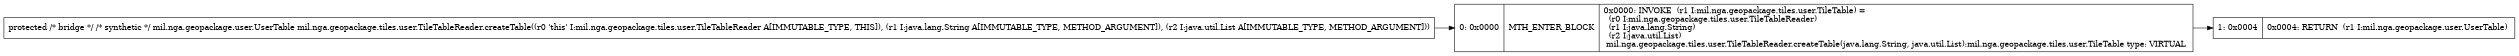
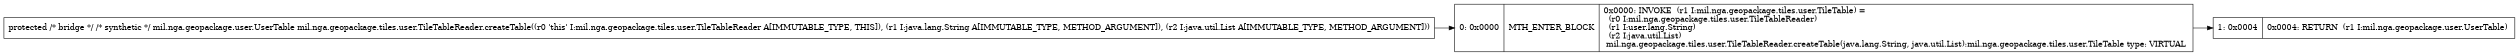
(1650, 28) -> (1650, 28)
